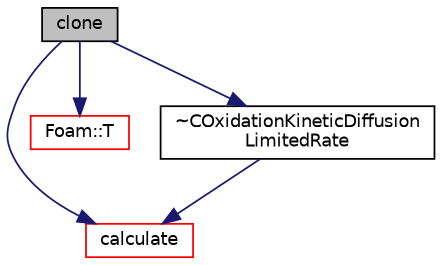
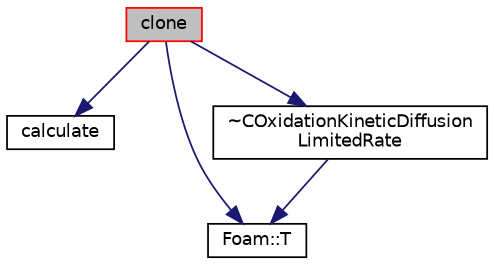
(80, 25) -> (164, 25)
(80, 133) -> (257, 241)
(219, 186) -> (305, 185)
(140, 241) -> (61, 133)
